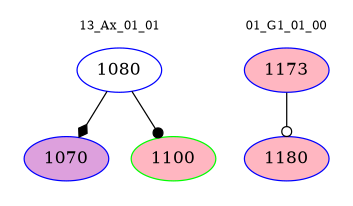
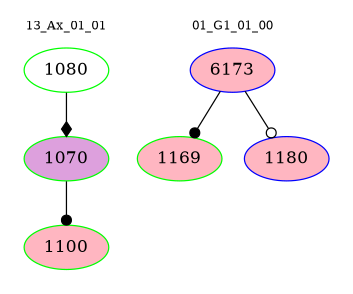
(119, 70) -> (66, 70)
(287, 70) -> (233, 70)
(144, 110) -> (66, 198)
(66, 159) -> (66, 159)
none -> (180, 159)
